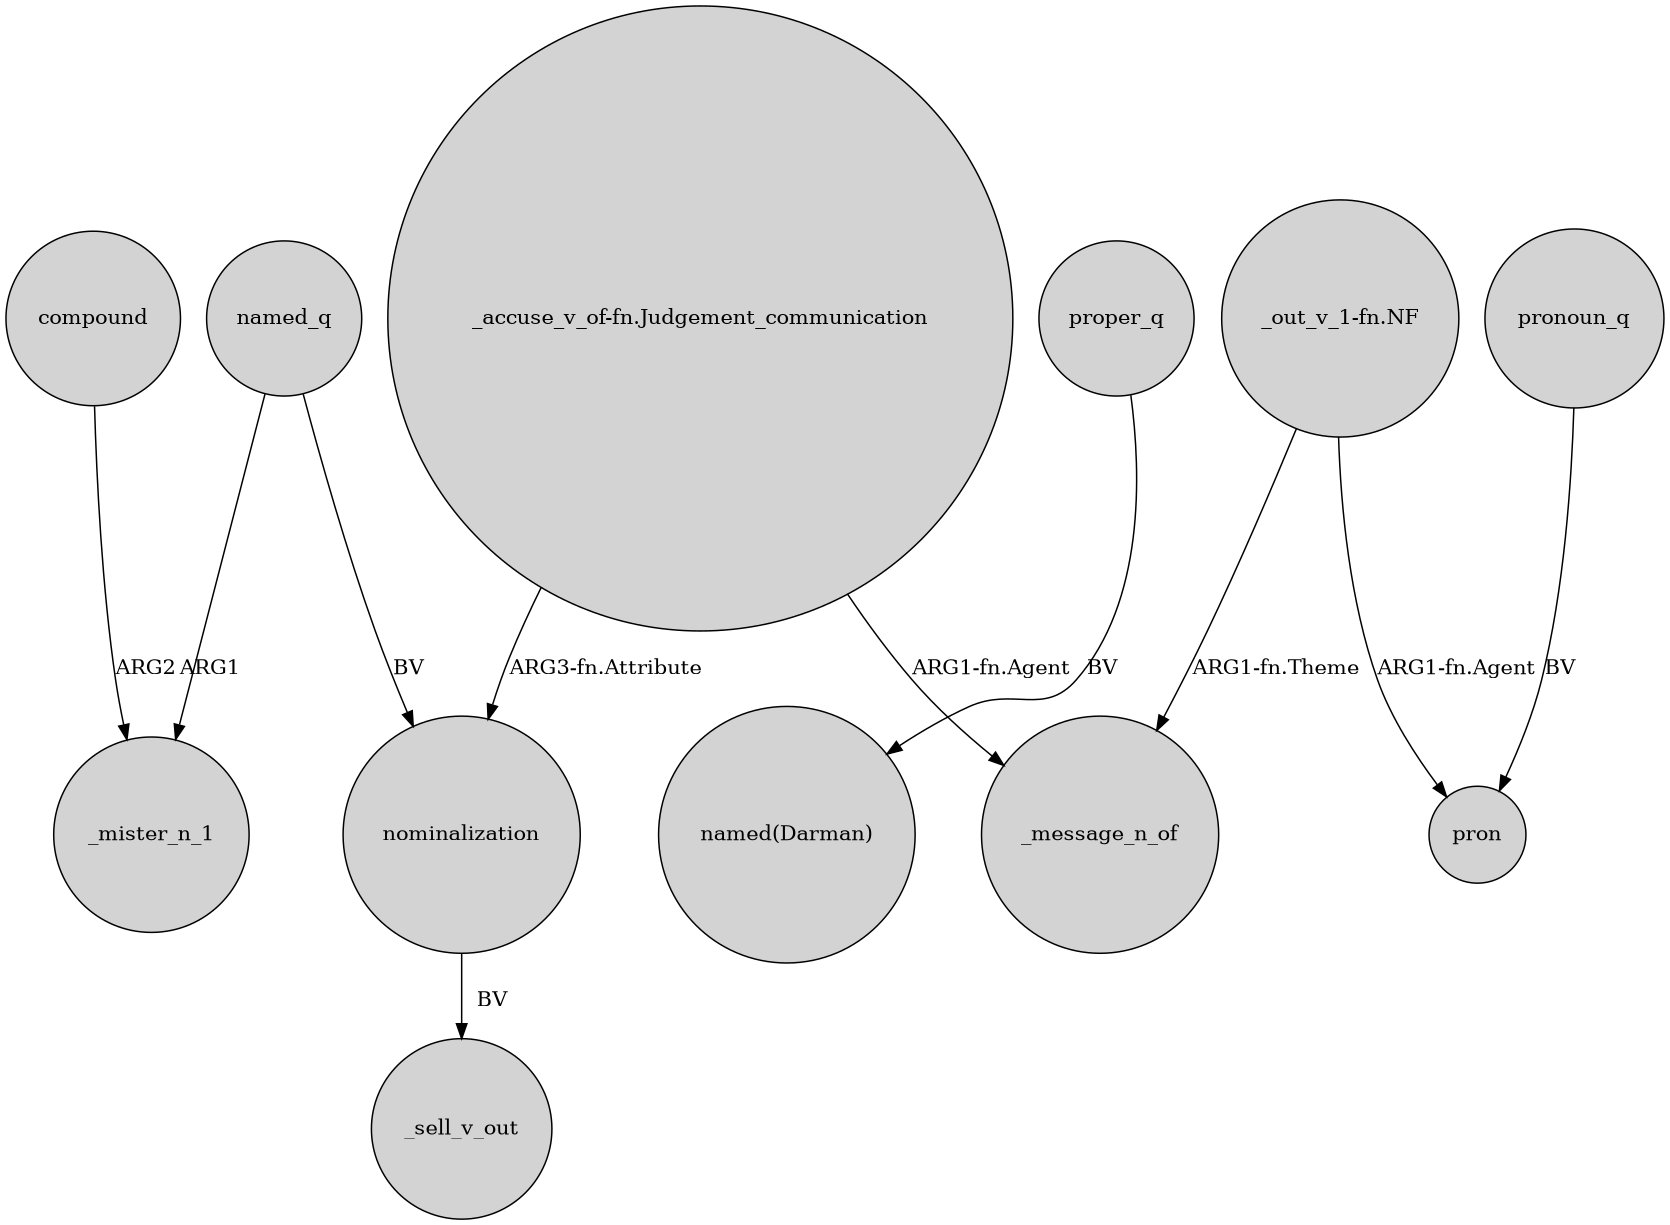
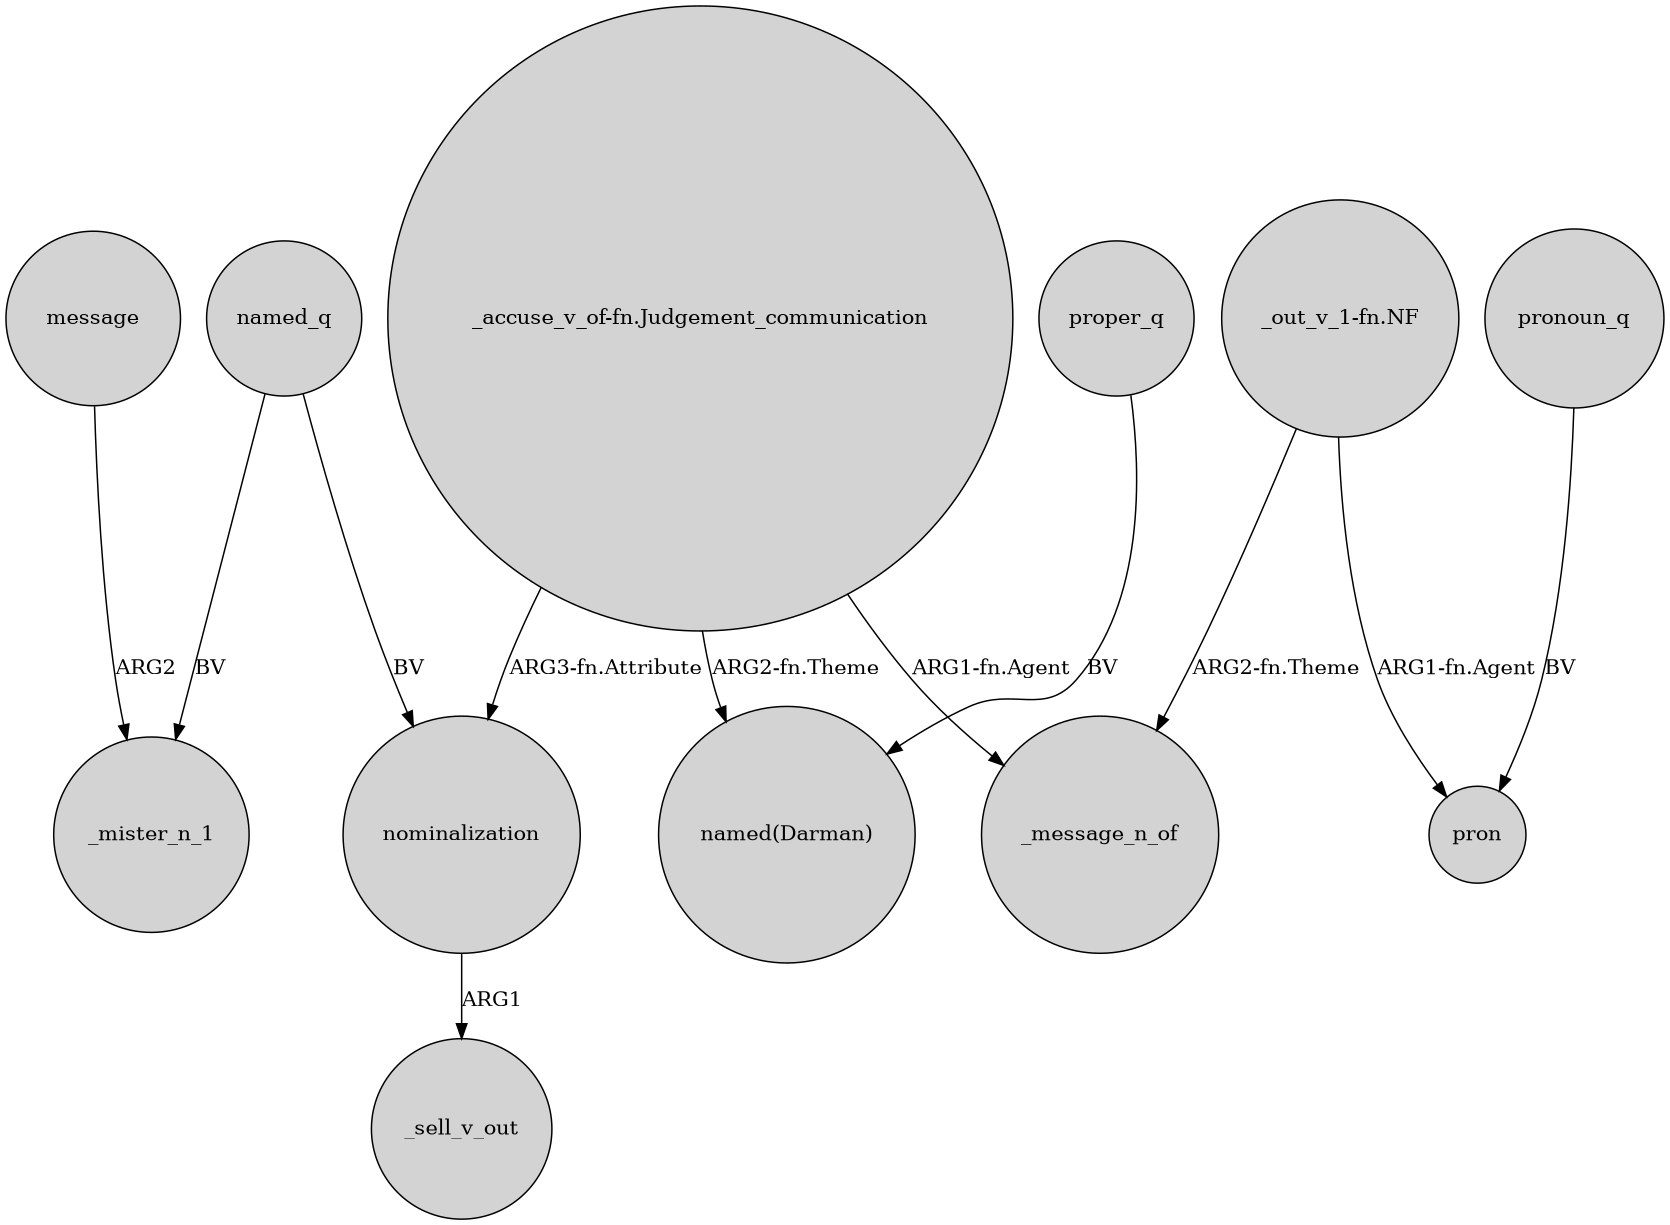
(93, 318) -> (93, 318)
(210, 669) -> (210, 669)
(1276, 669) -> (1276, 669)
none -> (710, 670)
(492, 1001) -> (492, 1001)
